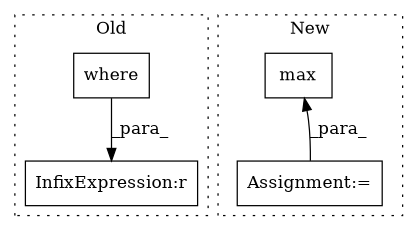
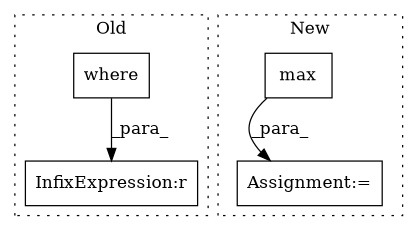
(310, 136) -> (250, 124)
